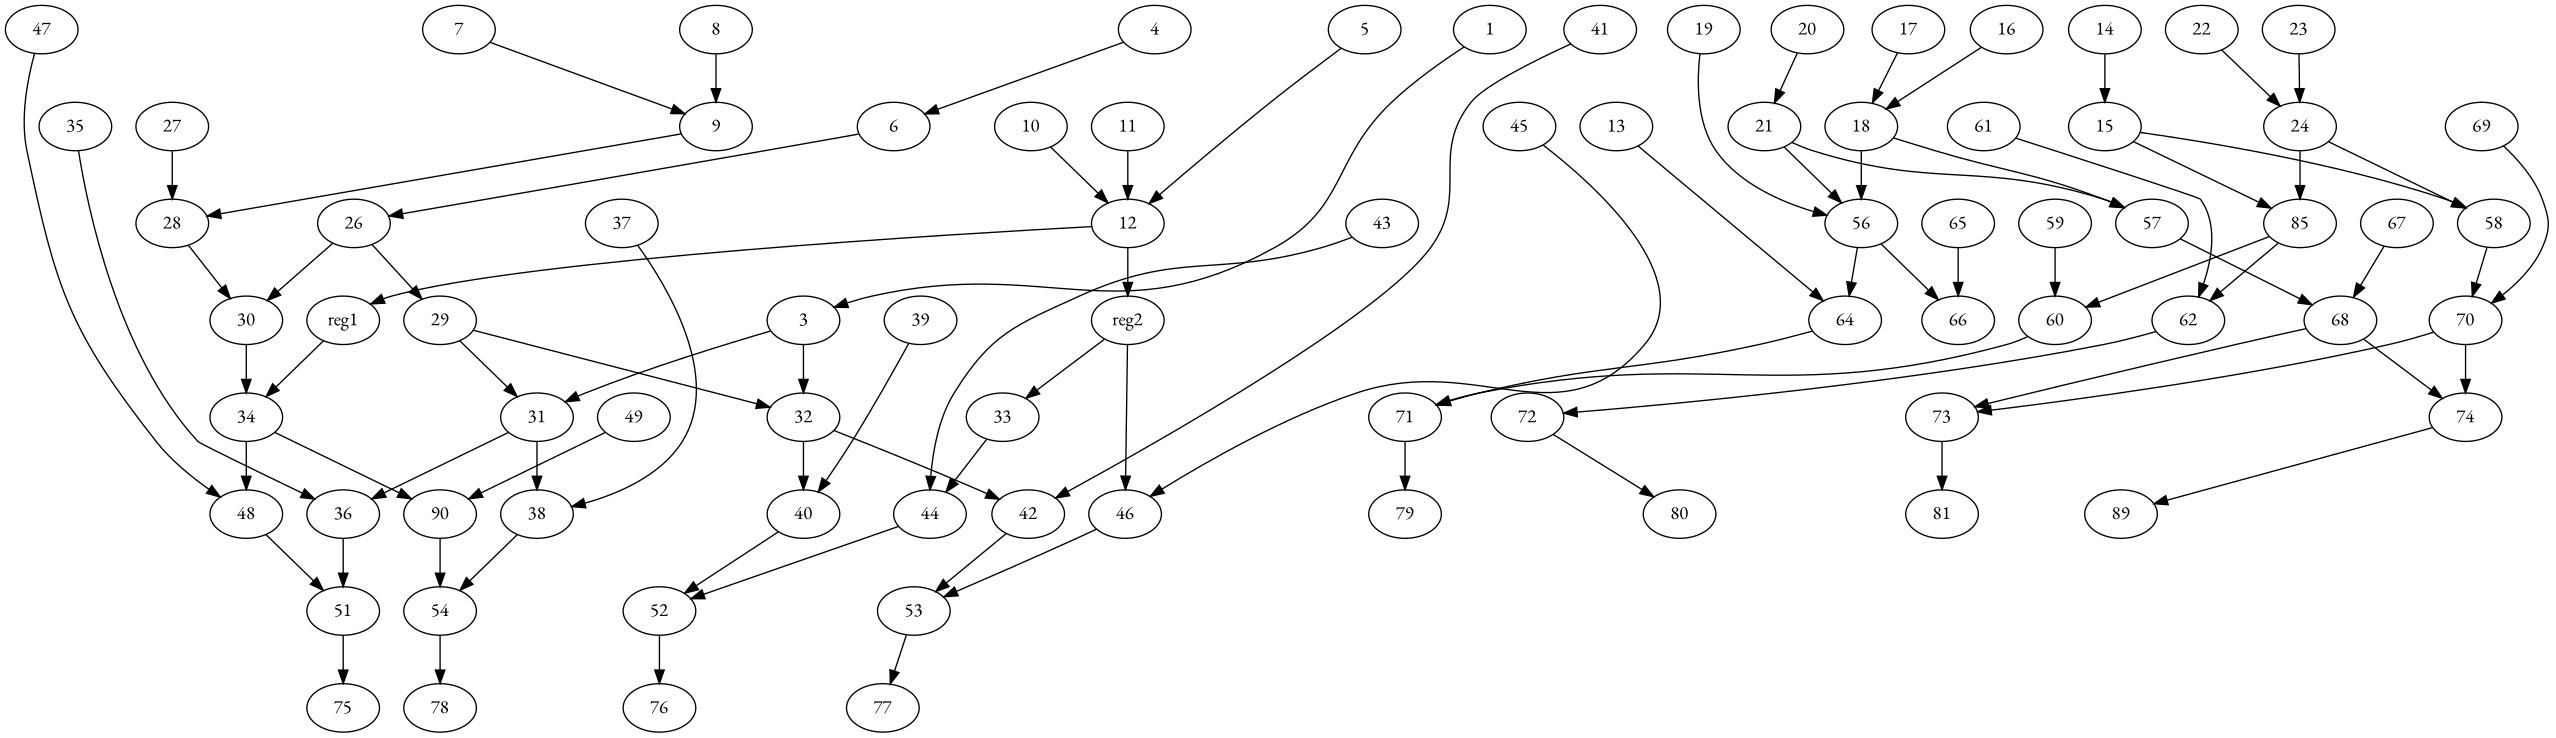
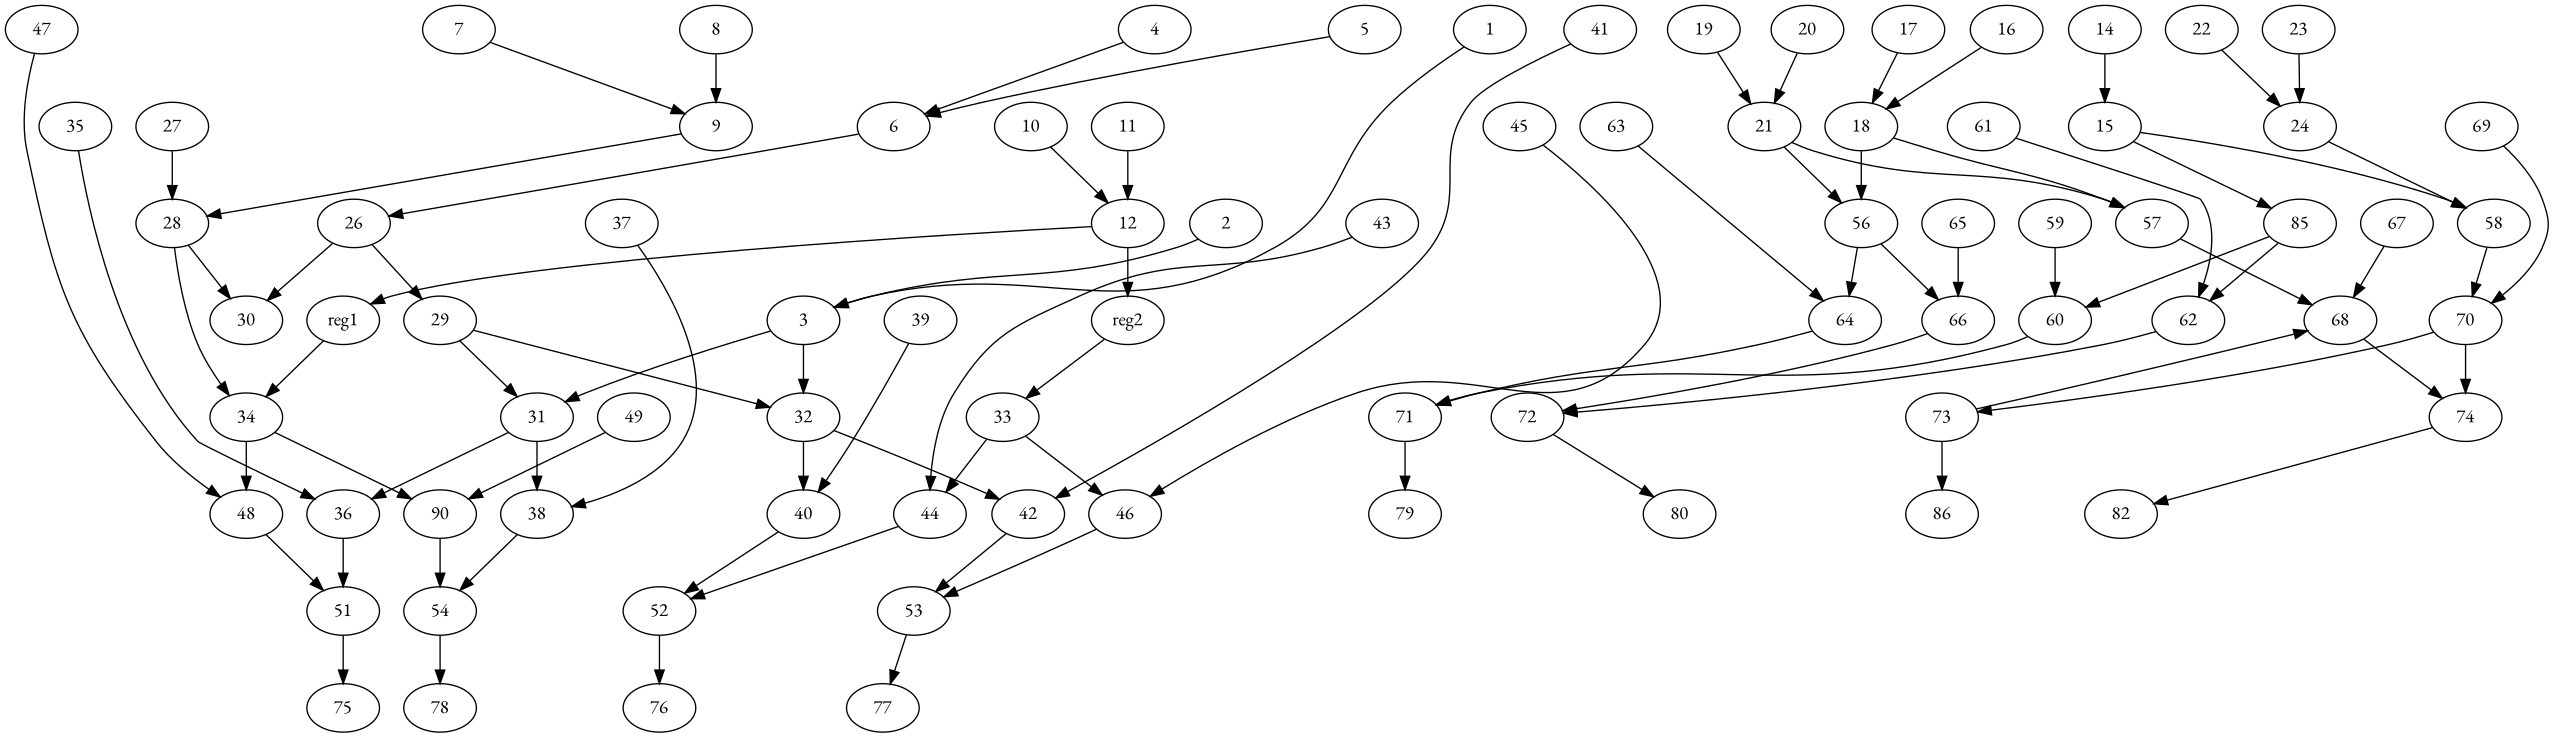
(1249, 120) -> (1134, 71)
(1616, 127) -> (1616, 127)
(1721, 157) -> (1730, 72)
(2300, 169) -> none
none -> (1226, 223)
(246, 362) -> (189, 319)
(2147, 365) -> (2135, 372)
none -> (1718, 384)
(1127, 410) -> (1058, 461)
(1942, 514) -> (1942, 514)
(2121, 514) -> (2121, 514)
